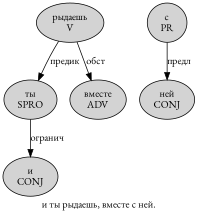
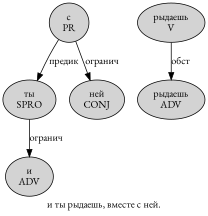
(49, 57) -> (49, 56)
(179, 61) -> (102, 61)
(98, 100) -> (171, 100)
(30, 177) -> (29, 177)
